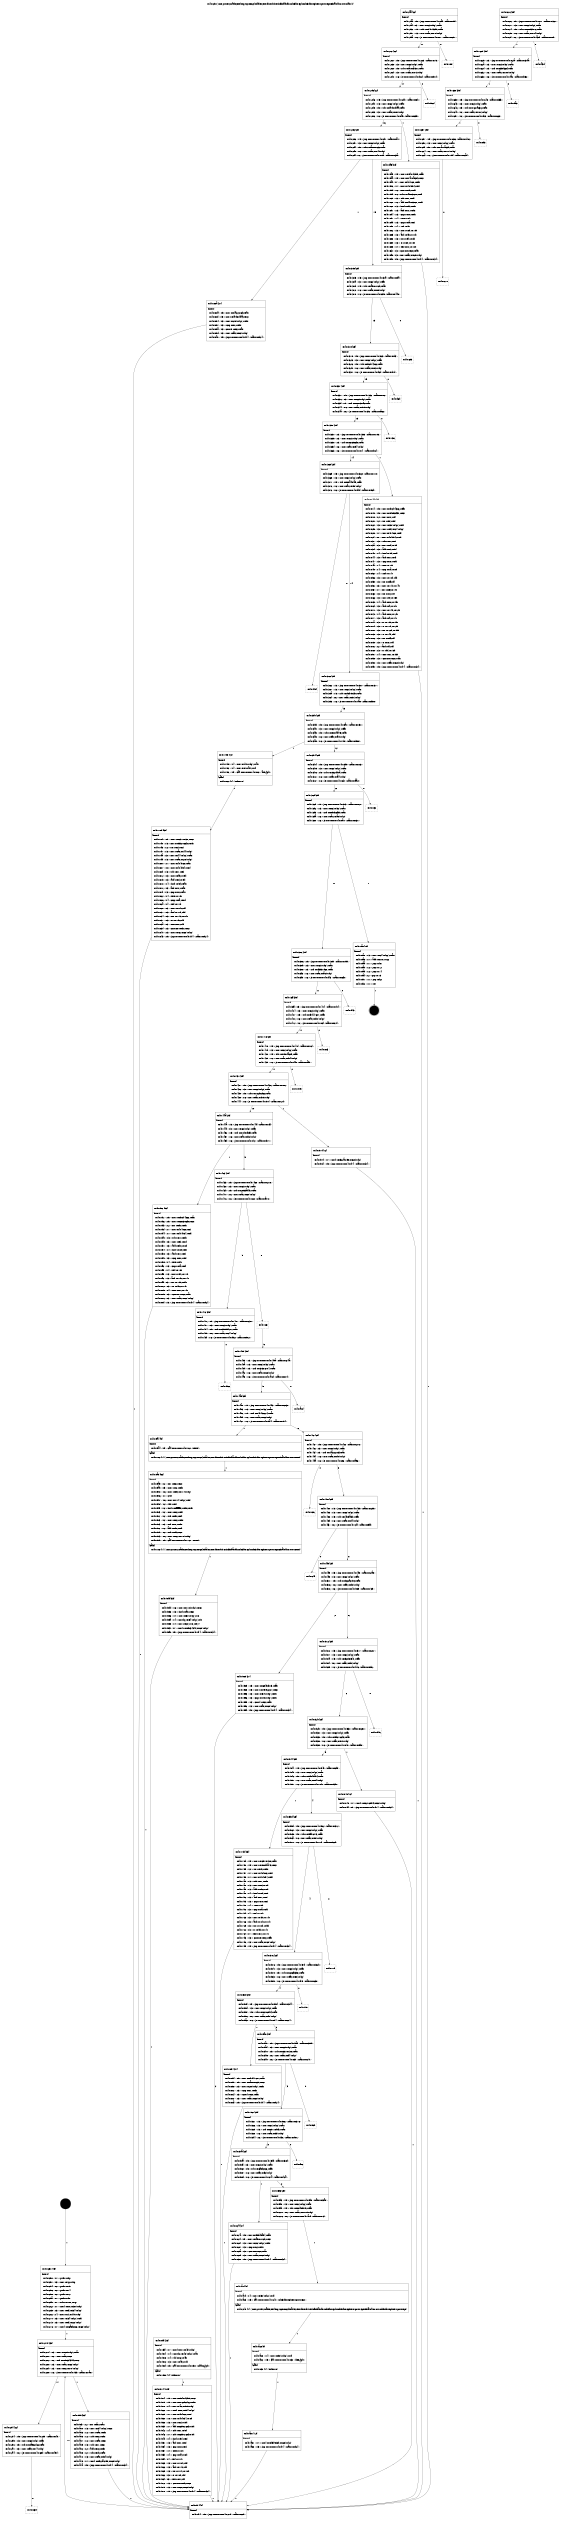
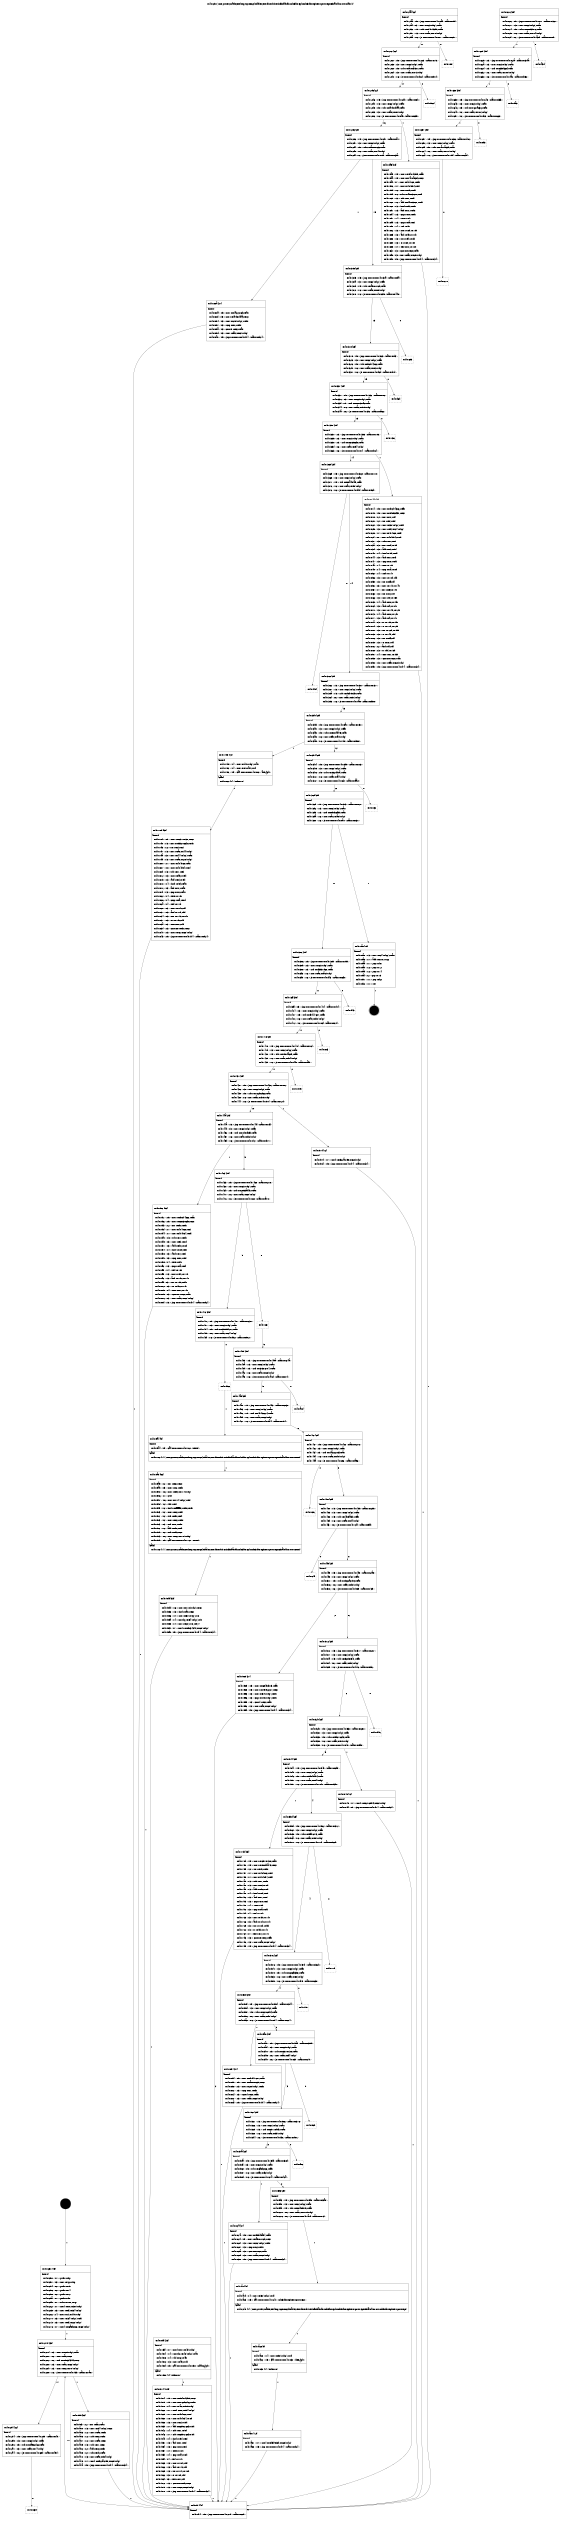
(242, 1430) -> (225, 1412)
